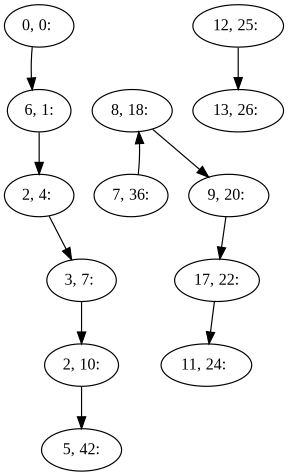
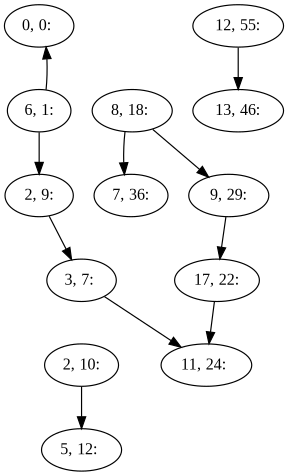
(238, 26) -> (238, 26)
(31, 62) -> (47, 74)
(238, 111) -> (238, 111)
(139, 159) -> (124, 147)
(39, 196) -> (39, 196)
(229, 196) -> (229, 196)
(82, 317) -> (138, 319)
(82, 450) -> (82, 450)
